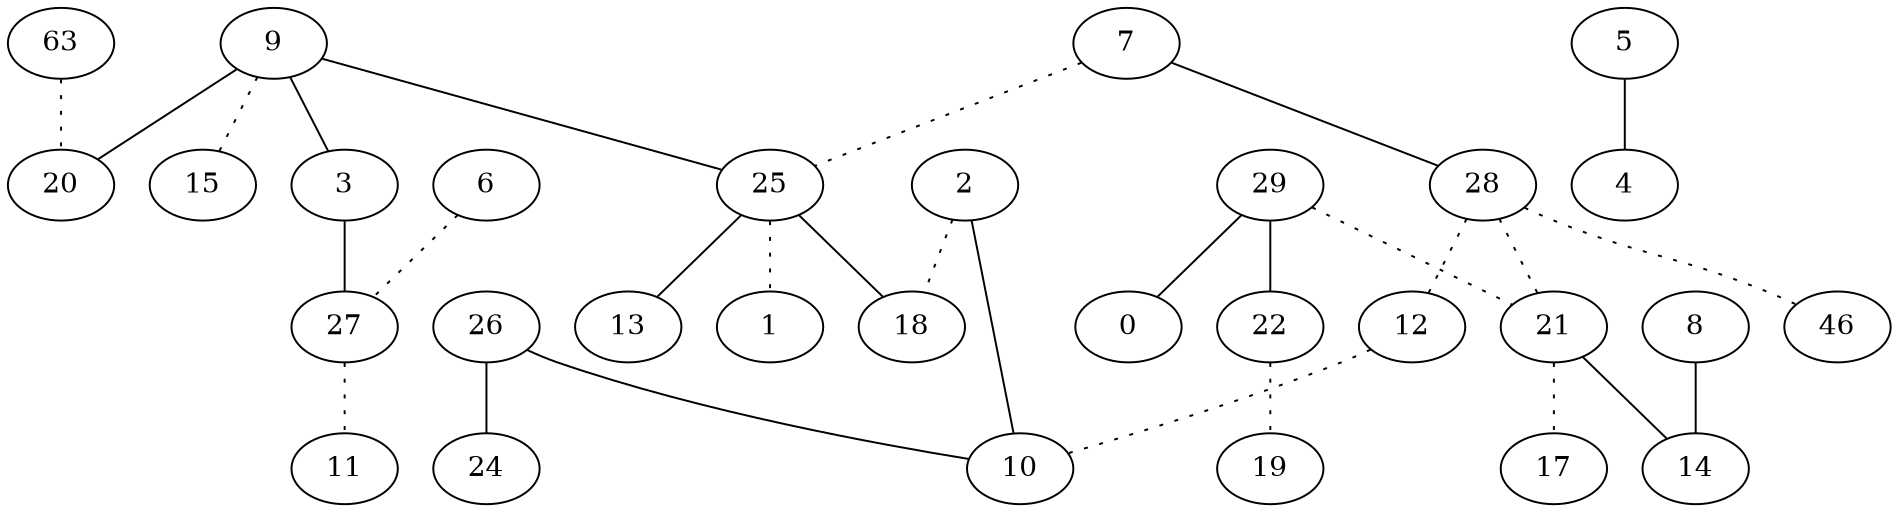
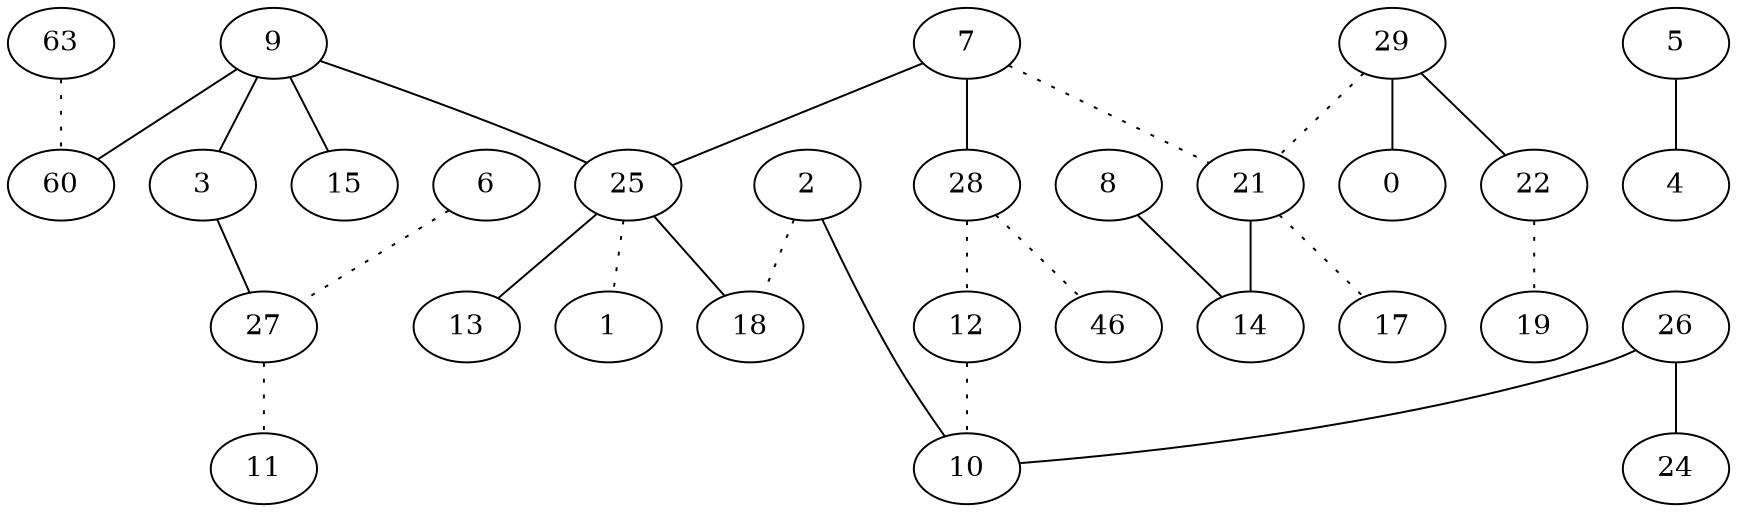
(238, 114) -> (309, 114)
(948, 114) -> (798, 114)
(61, 185) -> (61, 185)
(1518, 256) -> (1109, 114)
